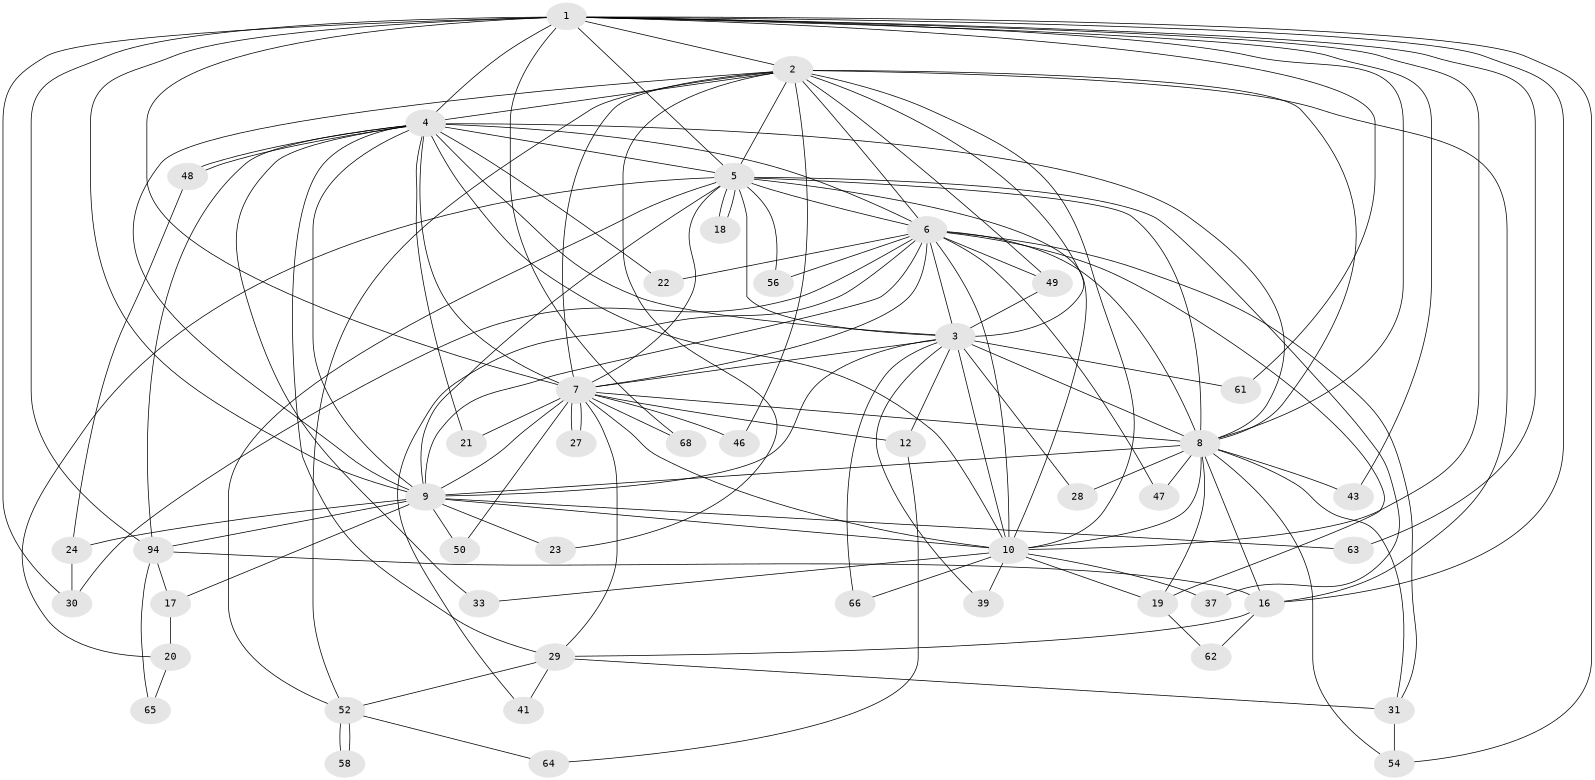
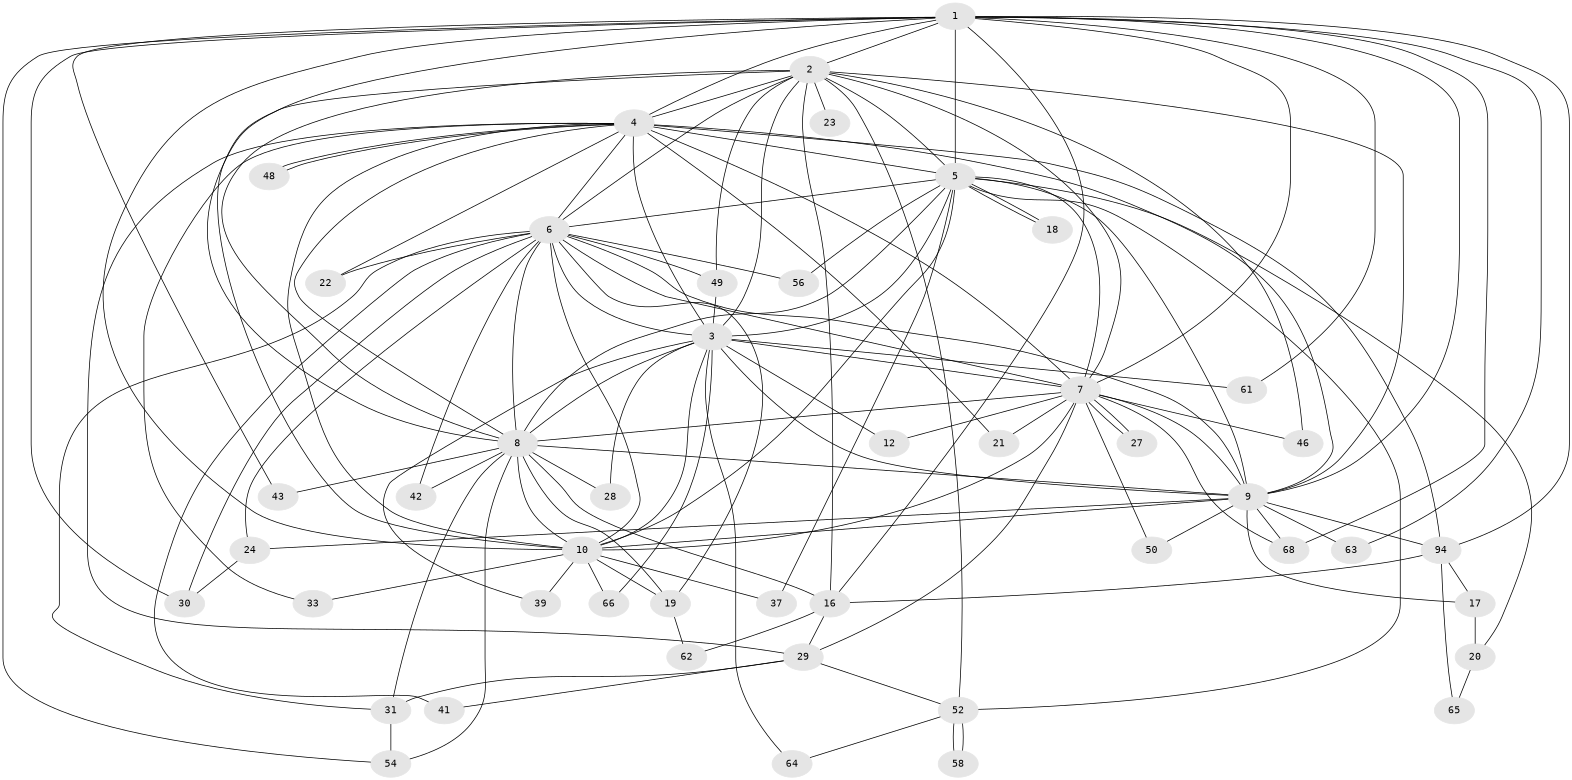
(111, 358) -> (363, 368)
(1159, 497) -> (416, 497)
(491, 524) -> (1269, 524)
(854, 712) -> (736, 556)
